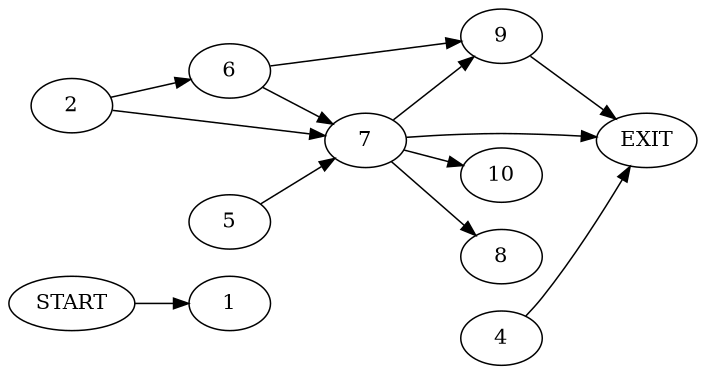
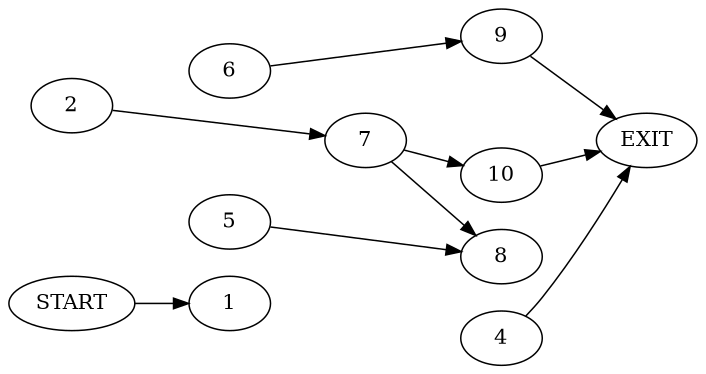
(143, 90) -> none
(428, 93) -> none
(291, 102) -> none
(494, 134) -> (563, 160)
(291, 185) -> (358, 238)
